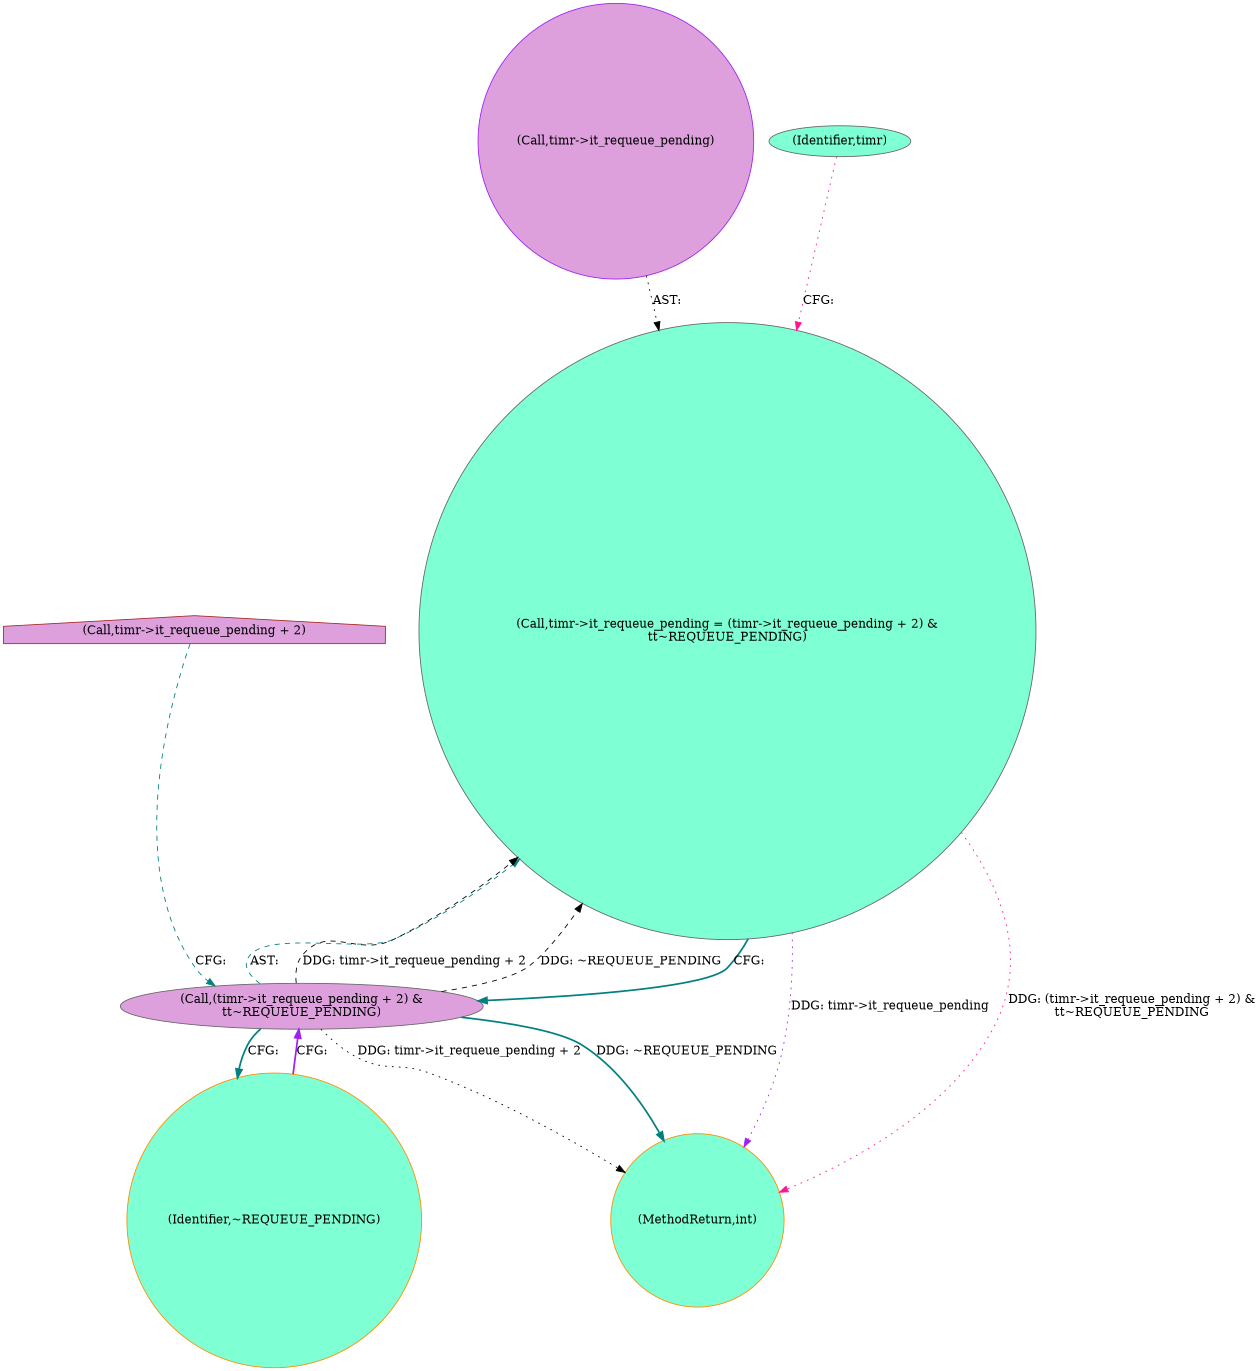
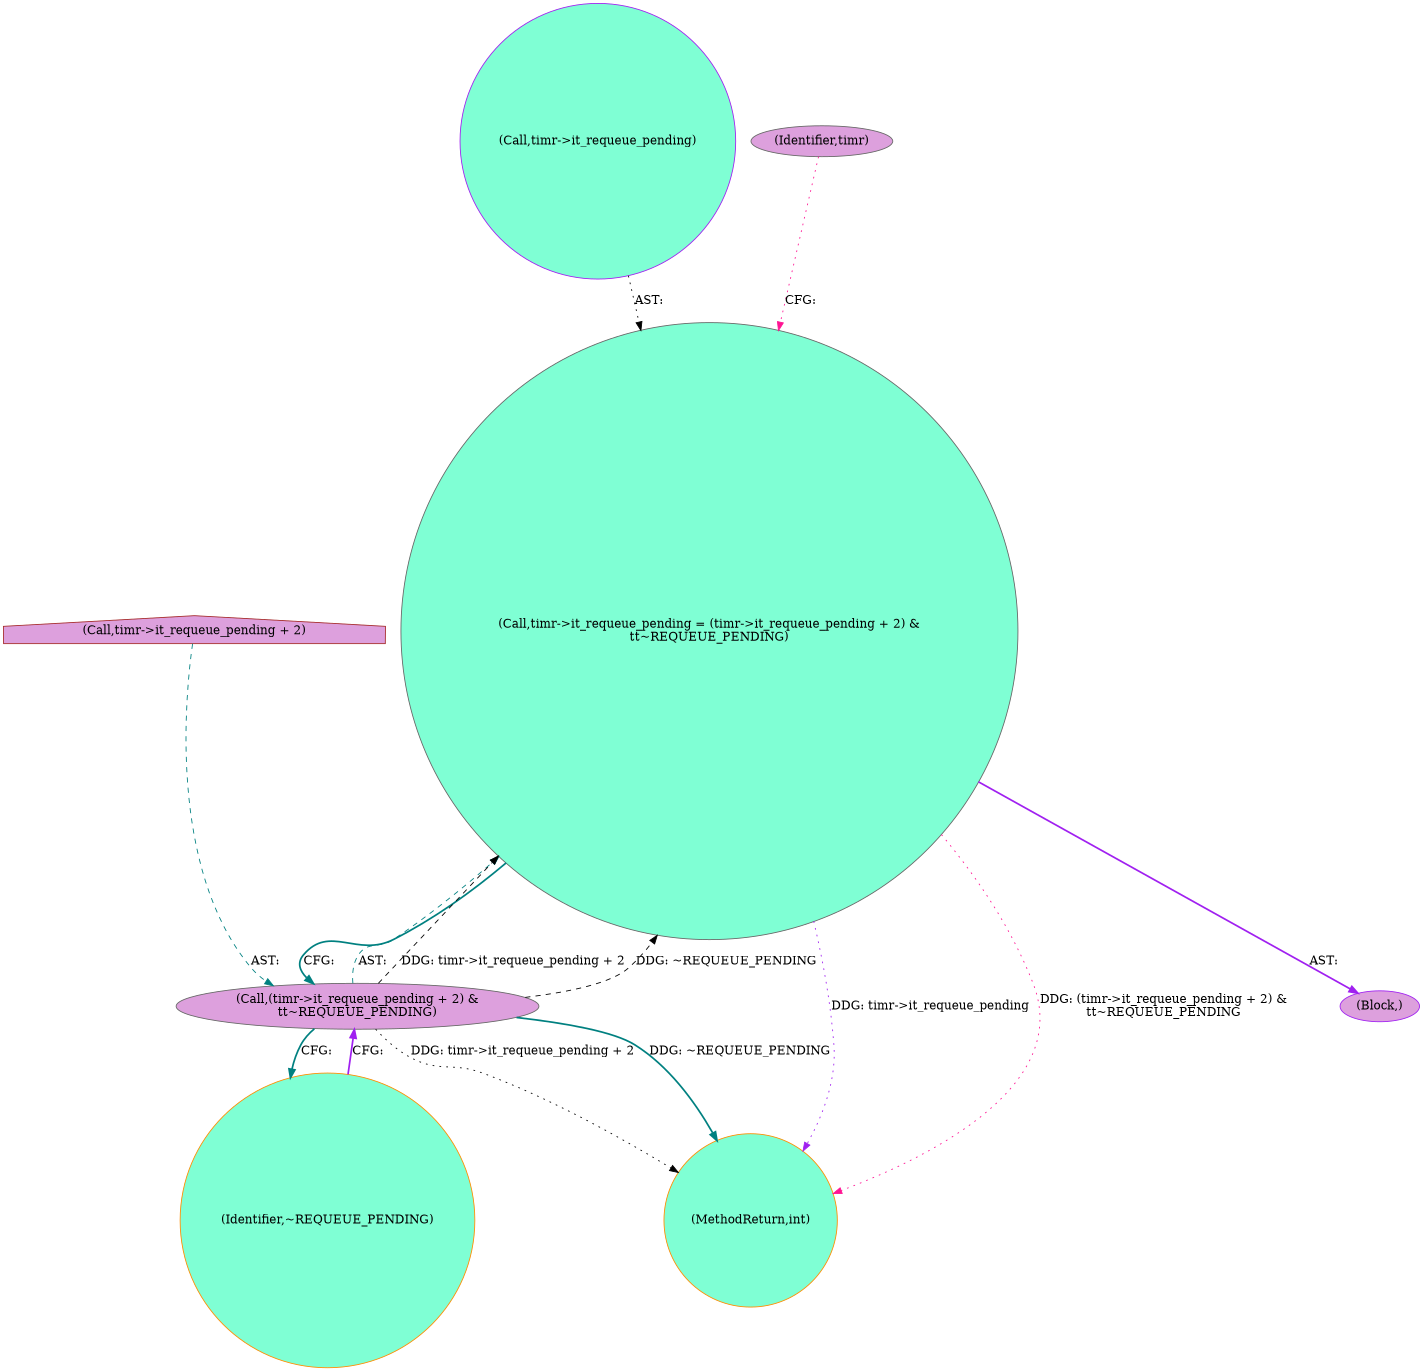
(616, 141) -> (598, 141)
(840, 141) -> (822, 141)
(213, 961) -> (267, 961)
none -> (1380, 1006)
